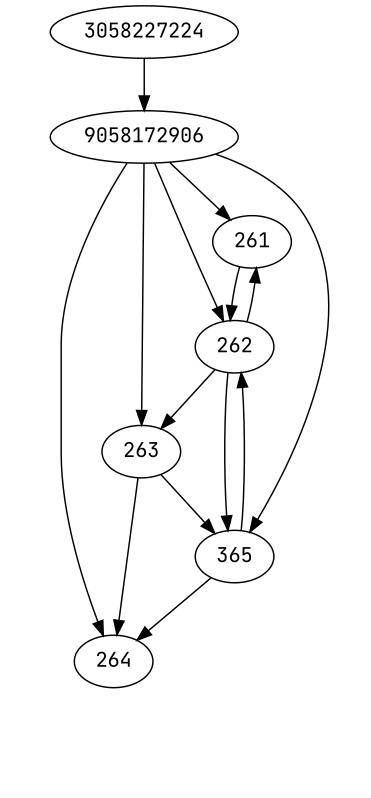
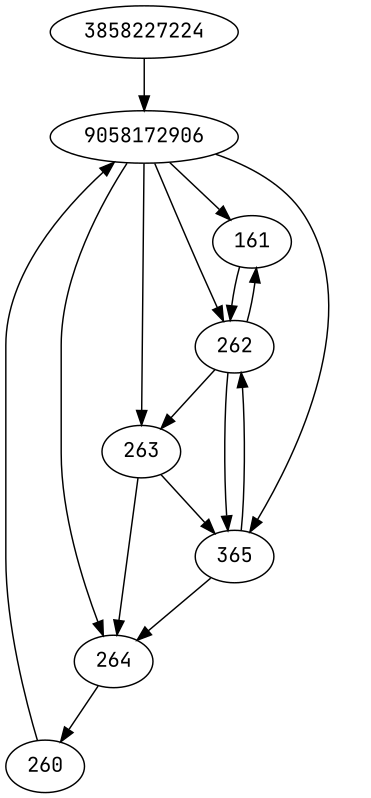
(144, 32) -> (144, 32)
(252, 242) -> (252, 242)
none -> (45, 766)
